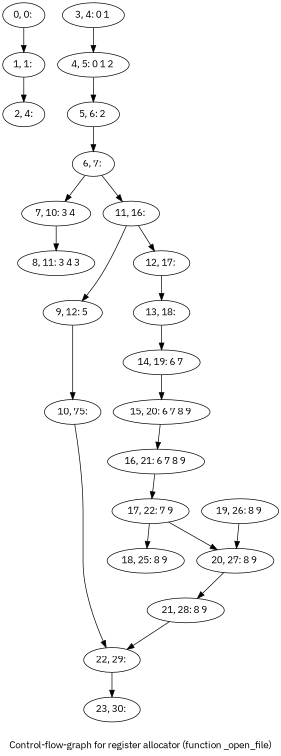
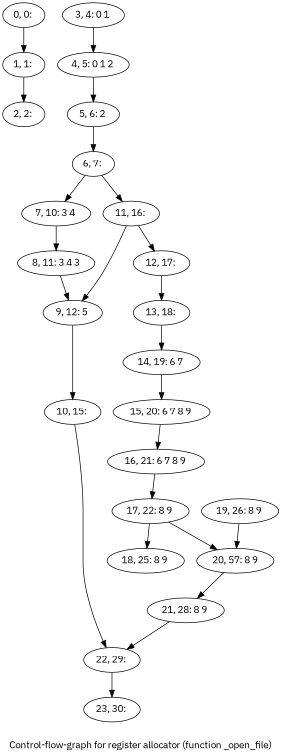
(24, 114) -> (24, 114)
none -> (63, 285)
(73, 412) -> (73, 412)
(151, 511) -> (151, 511)
(235, 561) -> (235, 561)
